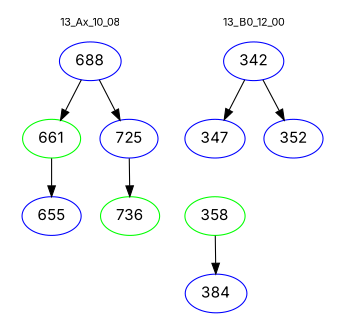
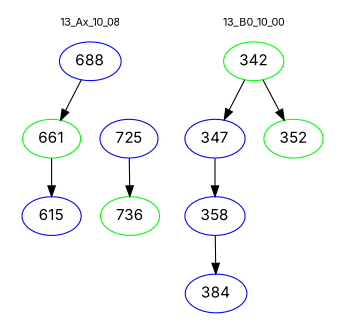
(254, 23) -> (254, 23)
(254, 61) -> (254, 61)
(107, 95) -> none
(293, 139) -> (293, 139)
none -> (215, 172)
(52, 216) -> (52, 216)
(215, 216) -> (215, 216)
